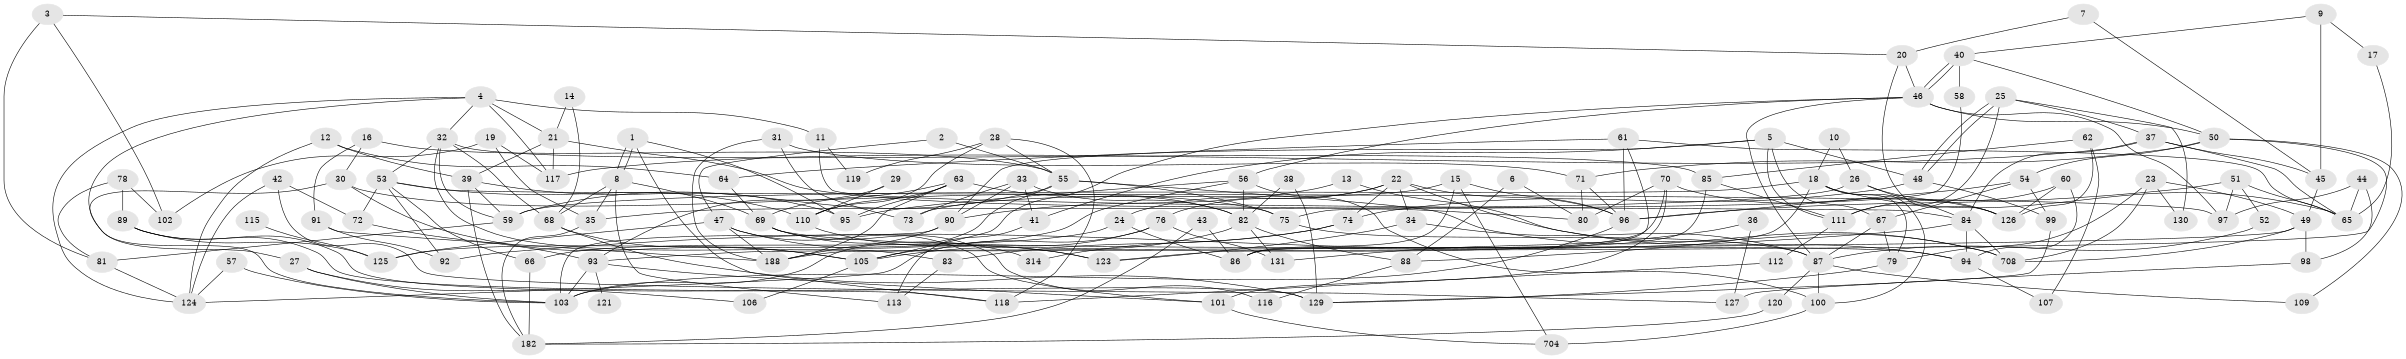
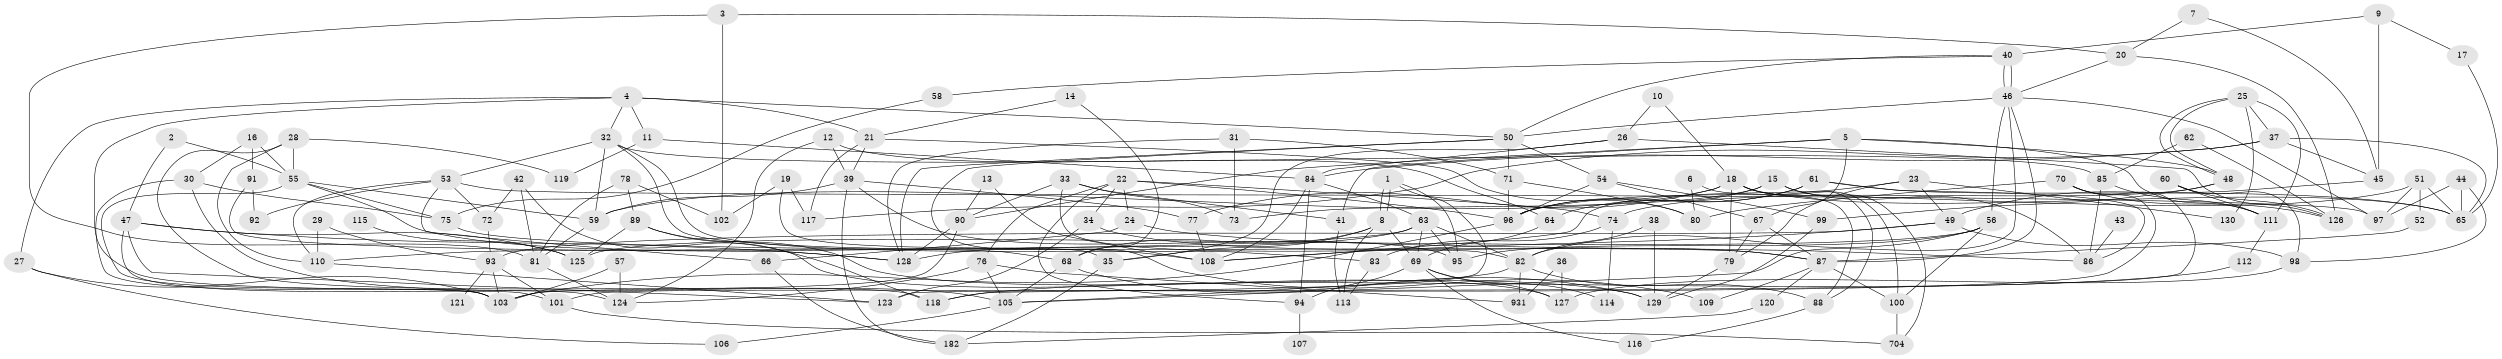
(519, 137) -> (1068, 118)
(2090, 217) -> none
none -> (1193, 221)
(2075, 224) -> (2259, 192)
(216, 231) -> (527, 221)
(1243, 243) -> (1368, 198)
(773, 262) -> (904, 262)
(1034, 262) -> (1607, 303)
(1278, 262) -> (1519, 303)
(2009, 262) -> (1208, 262)
none -> (1489, 283)
(880, 330) -> none
